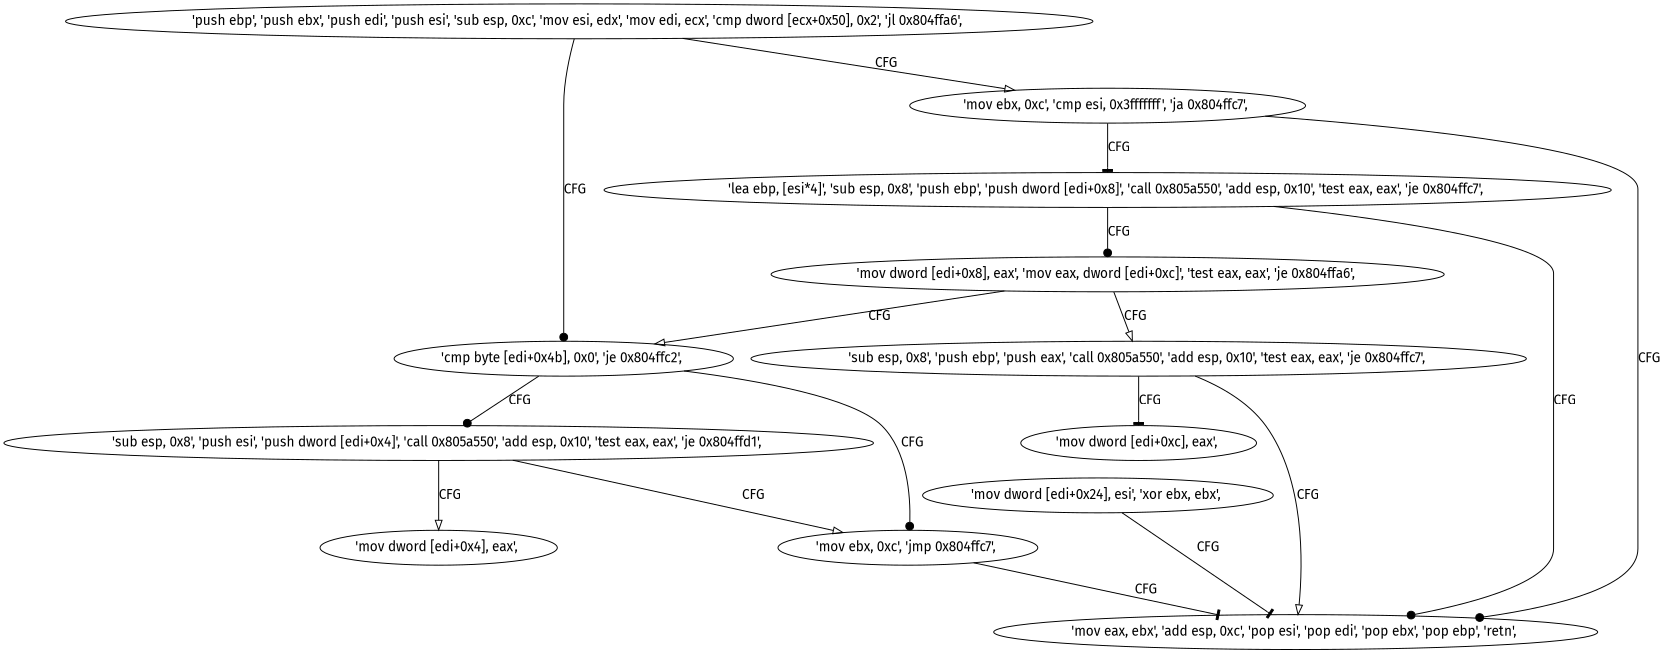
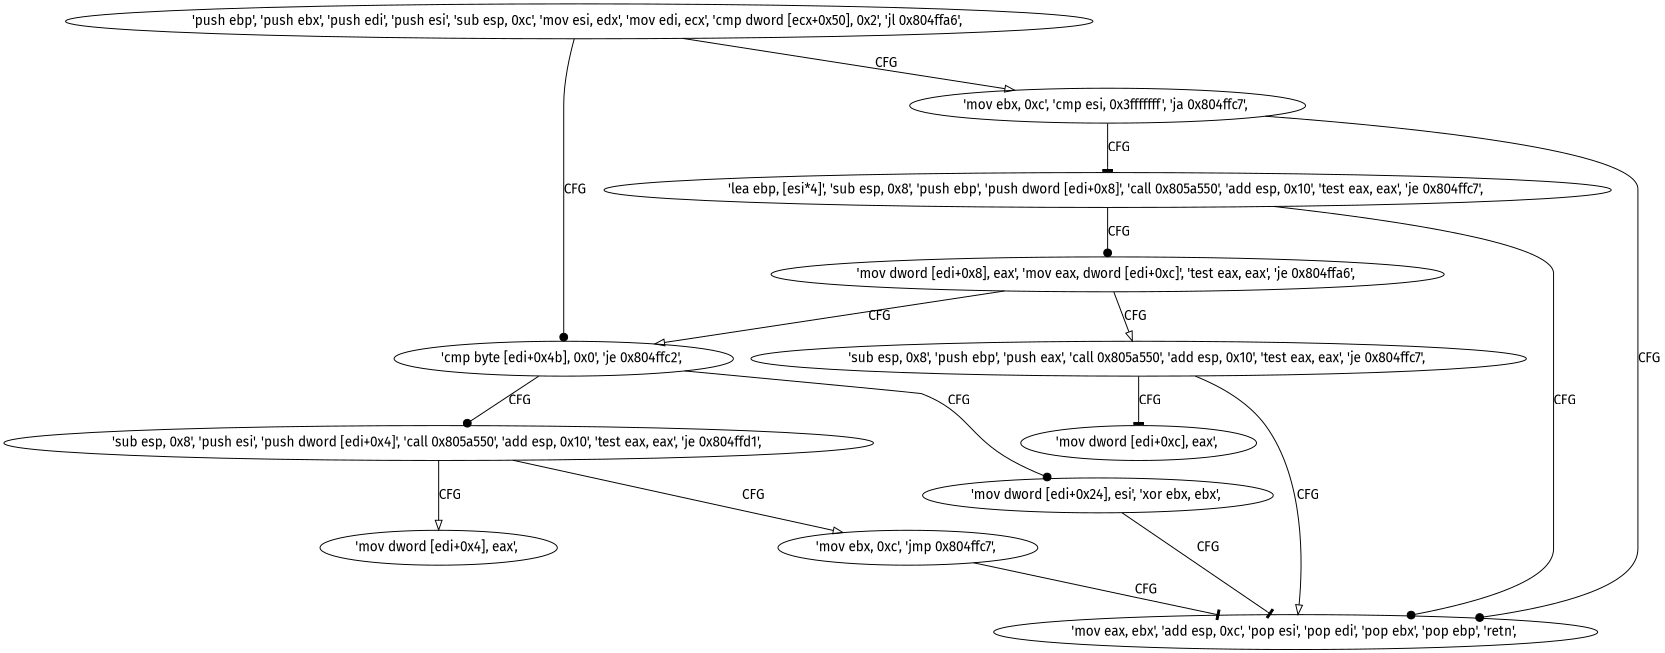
(836, 402) -> (877, 389)
